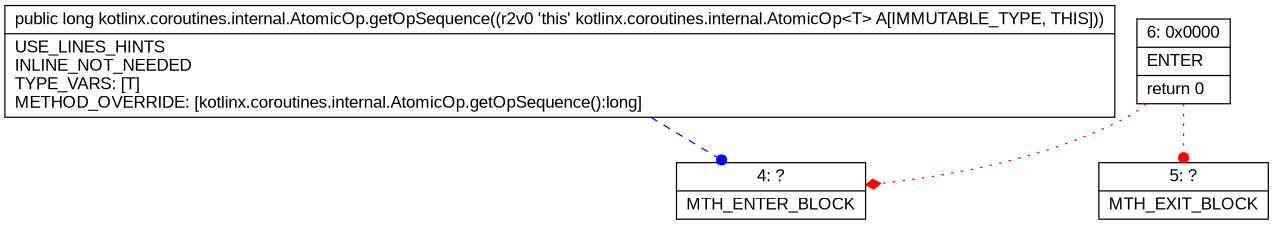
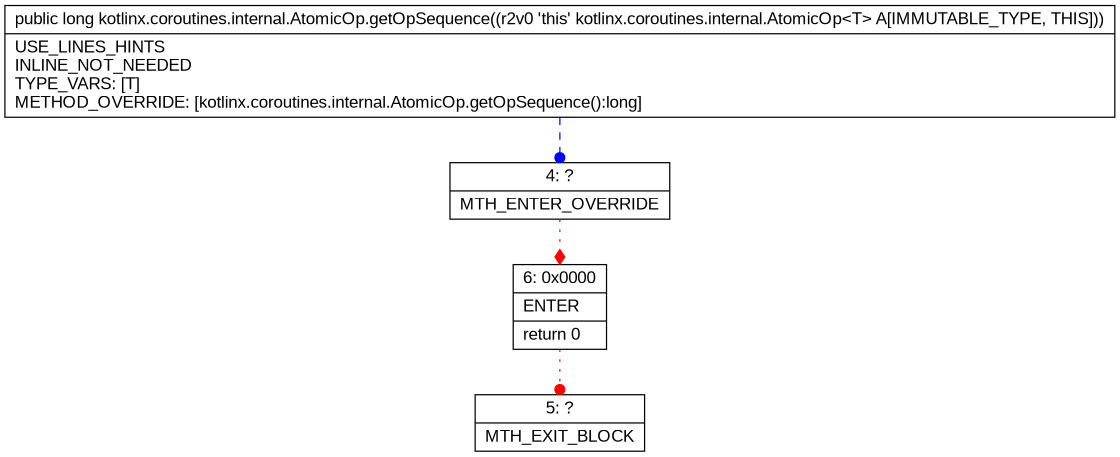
(1018, 158) -> (560, 234)
(771, 204) -> (560, 204)
